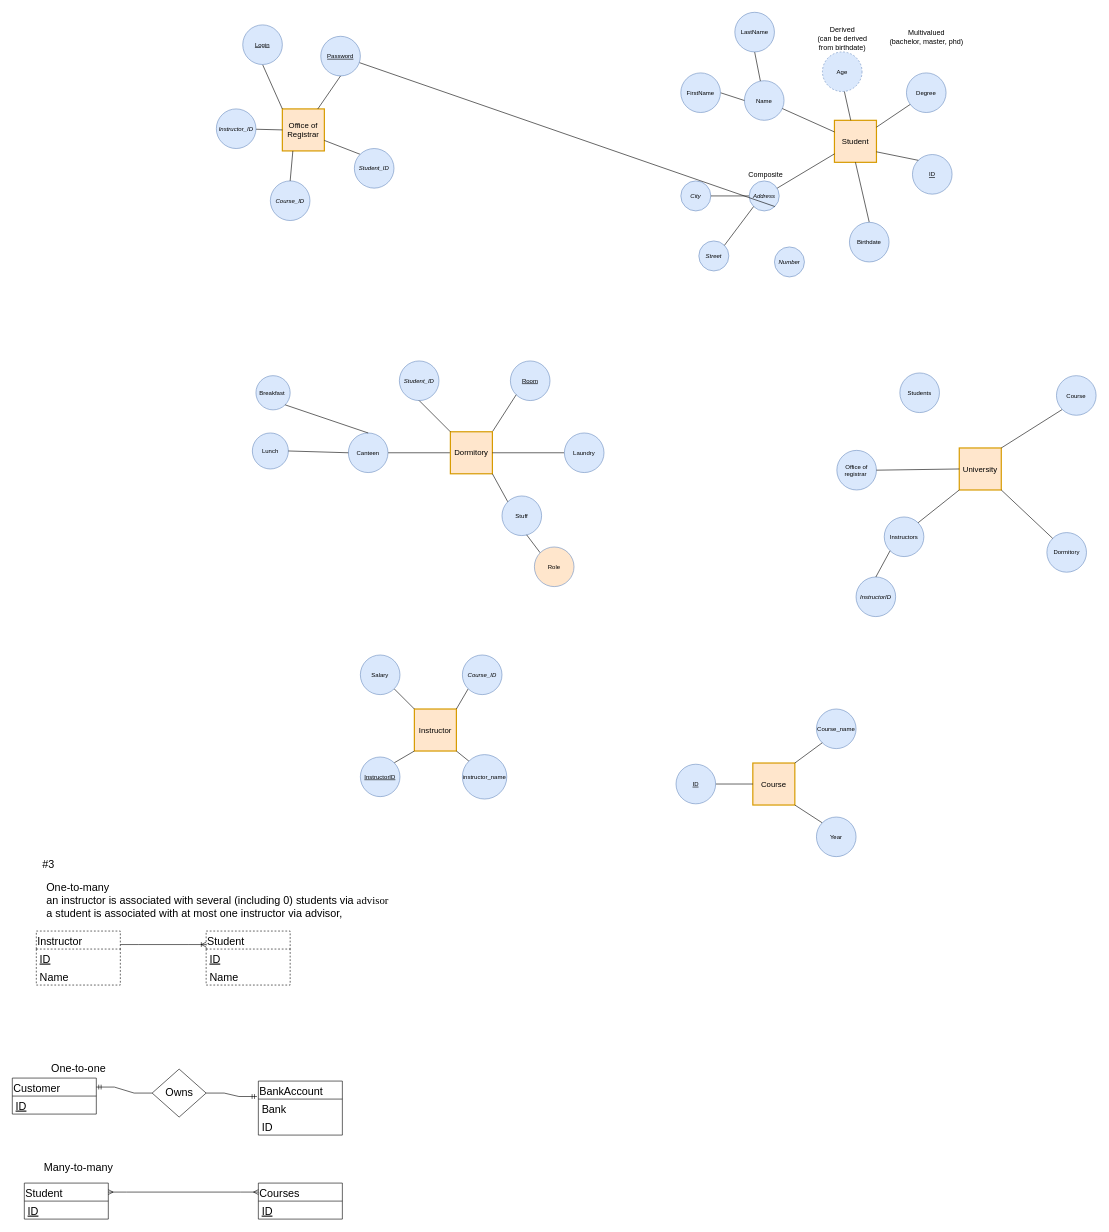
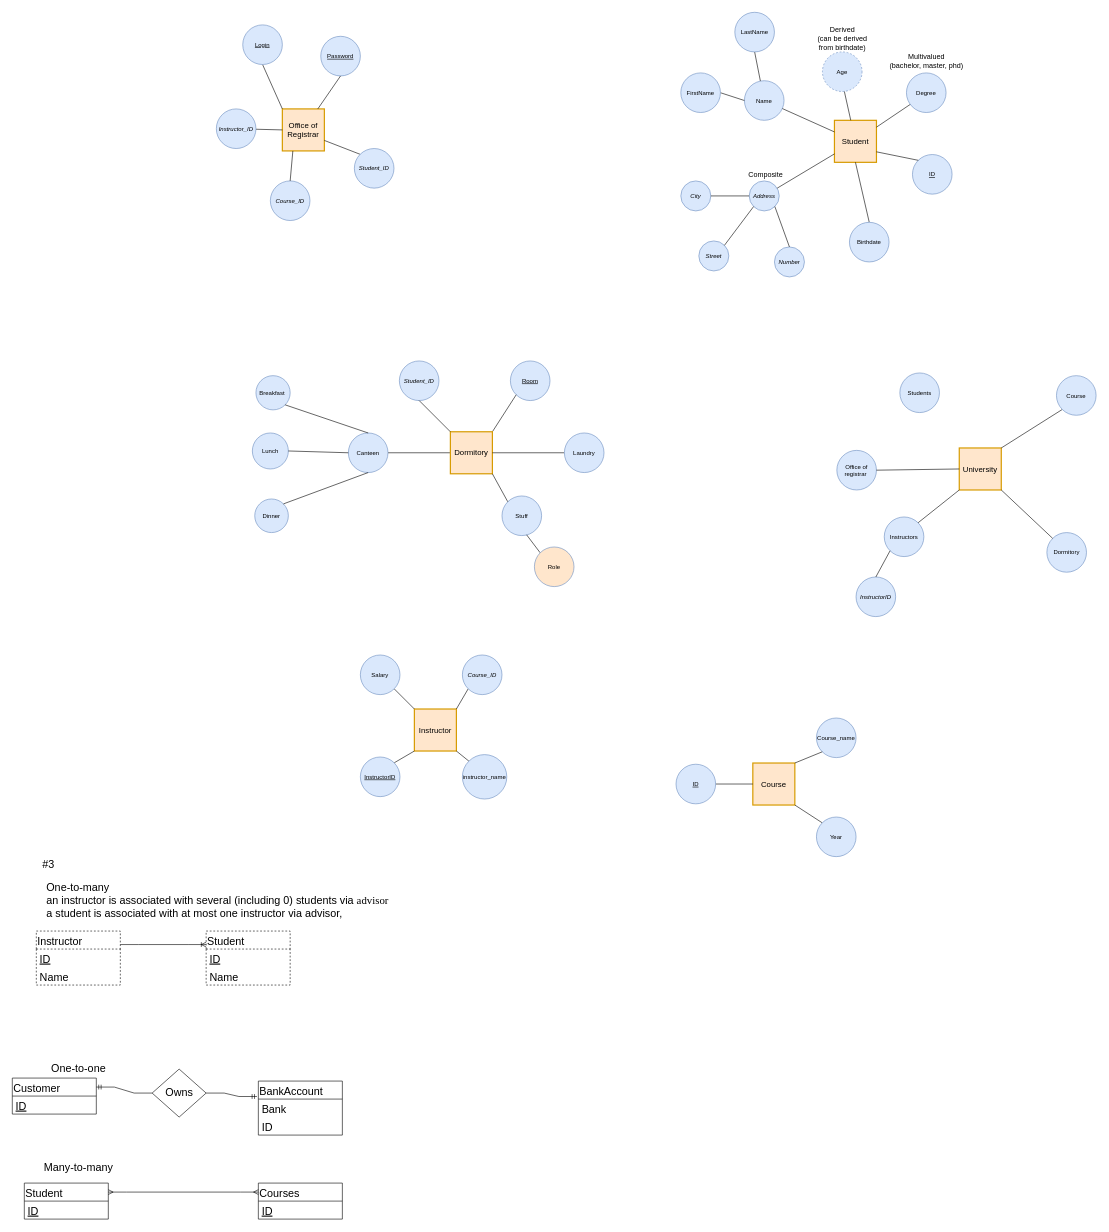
(926, 37) -> (926, 61)
(549, 128) -> (782, 227)
none -> (326, 488)
none -> (272, 516)
(836, 729) -> (836, 738)
